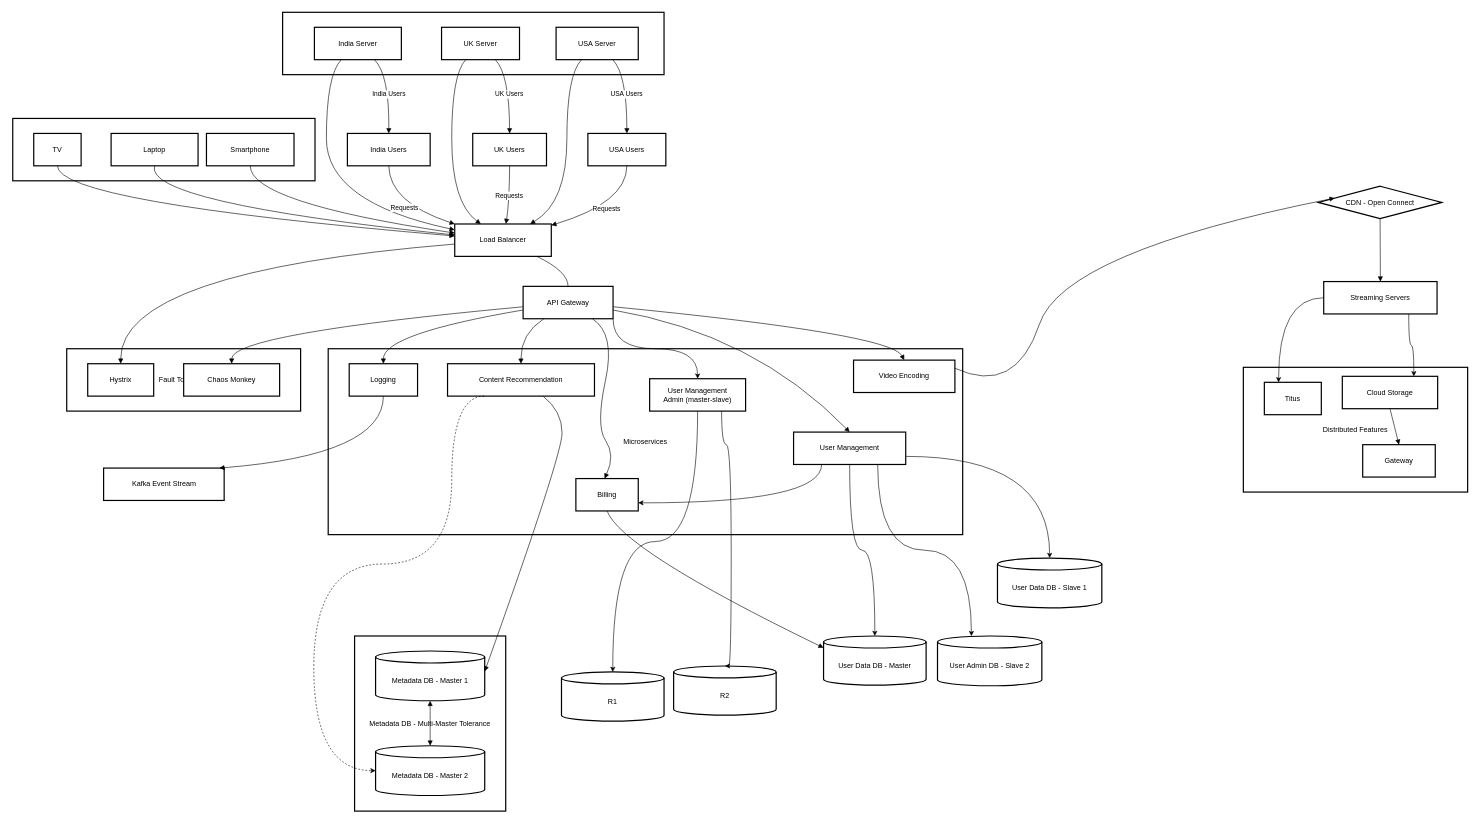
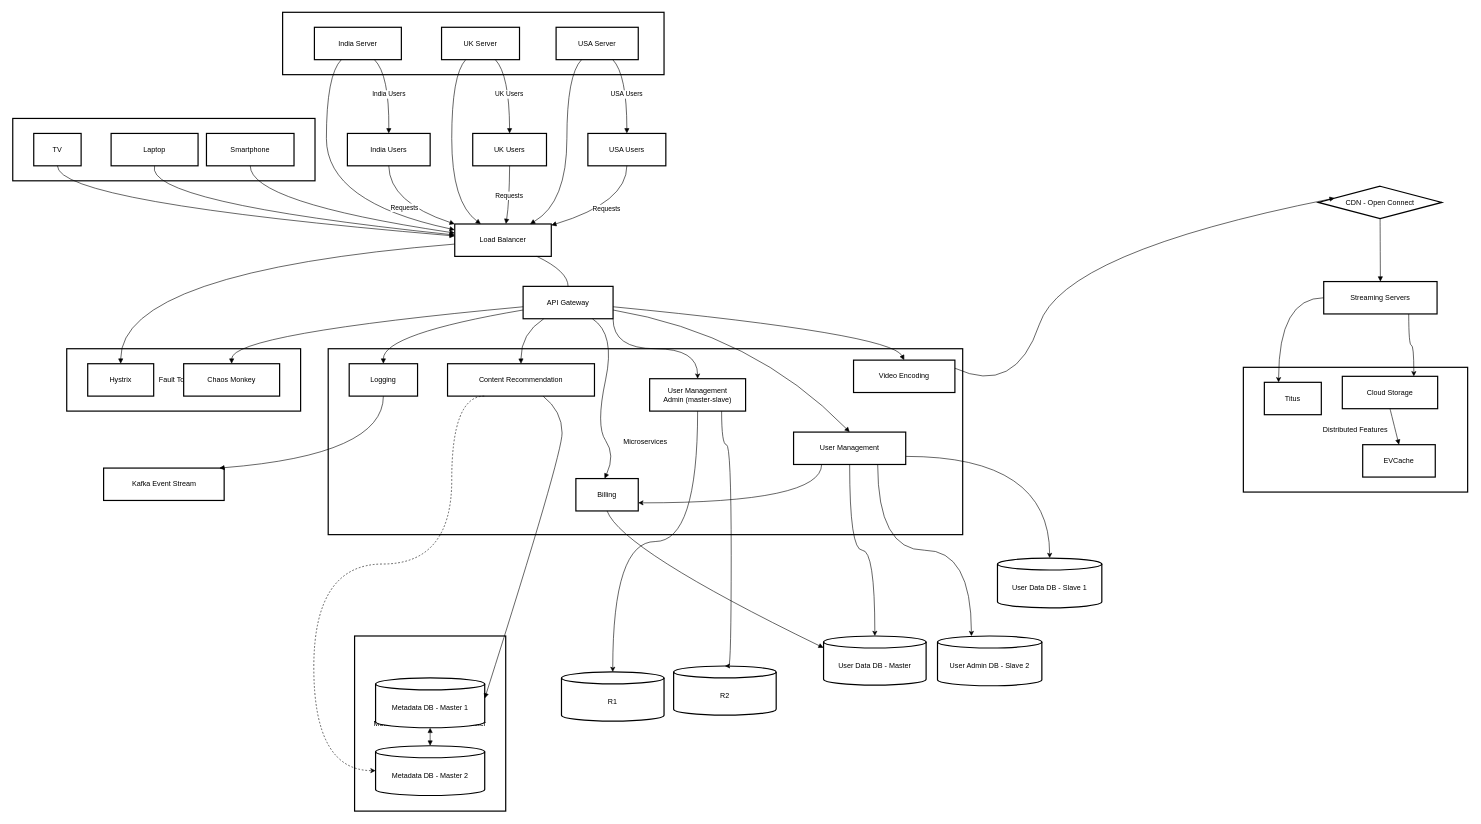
(1399, 461) -> (1399, 461)
(430, 676) -> (430, 703)
(430, 724) -> (430, 724)
